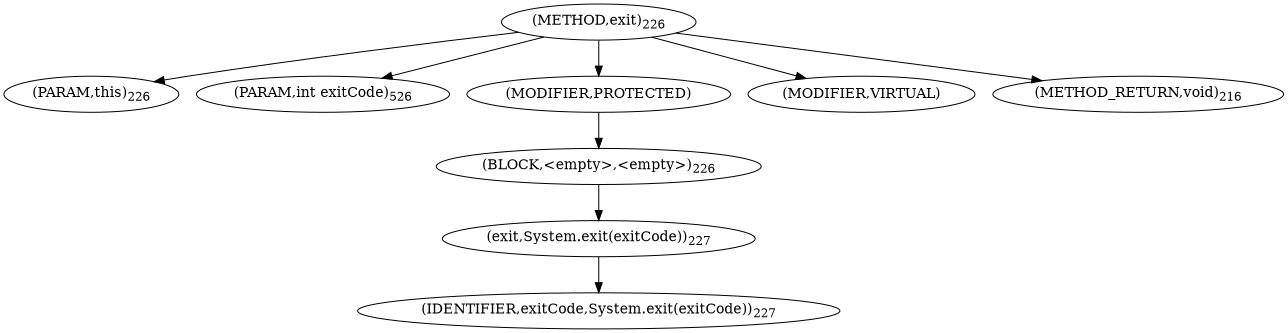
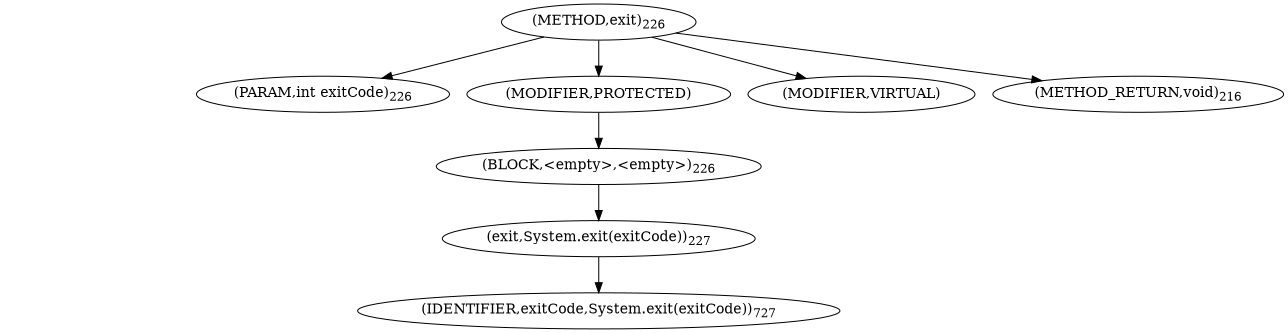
(401, 93) -> (401, 93)
(91, 94) -> none
(765, 309) -> (765, 309)
